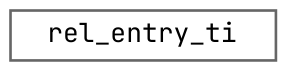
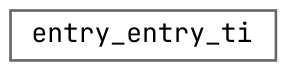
(143, 35) -> (143, 35)
